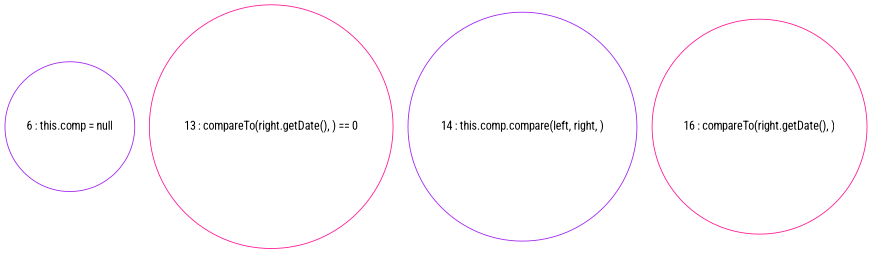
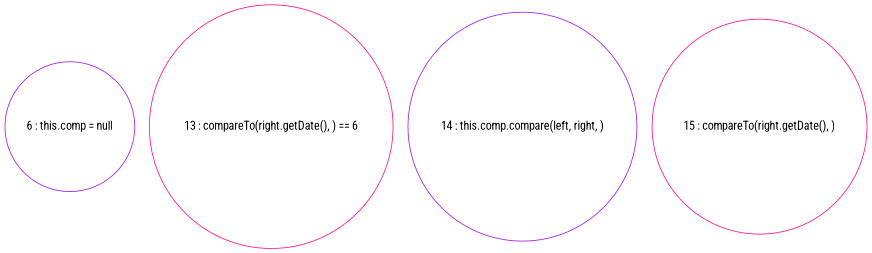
(271, 127) -> (271, 127)
(760, 127) -> (760, 127)
